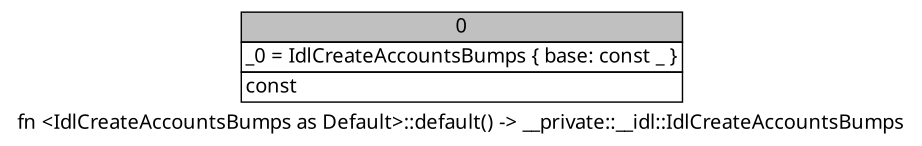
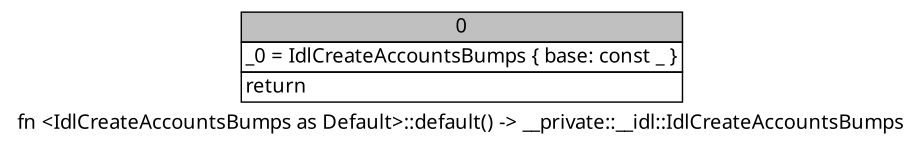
(272, 86) -> (276, 86)
